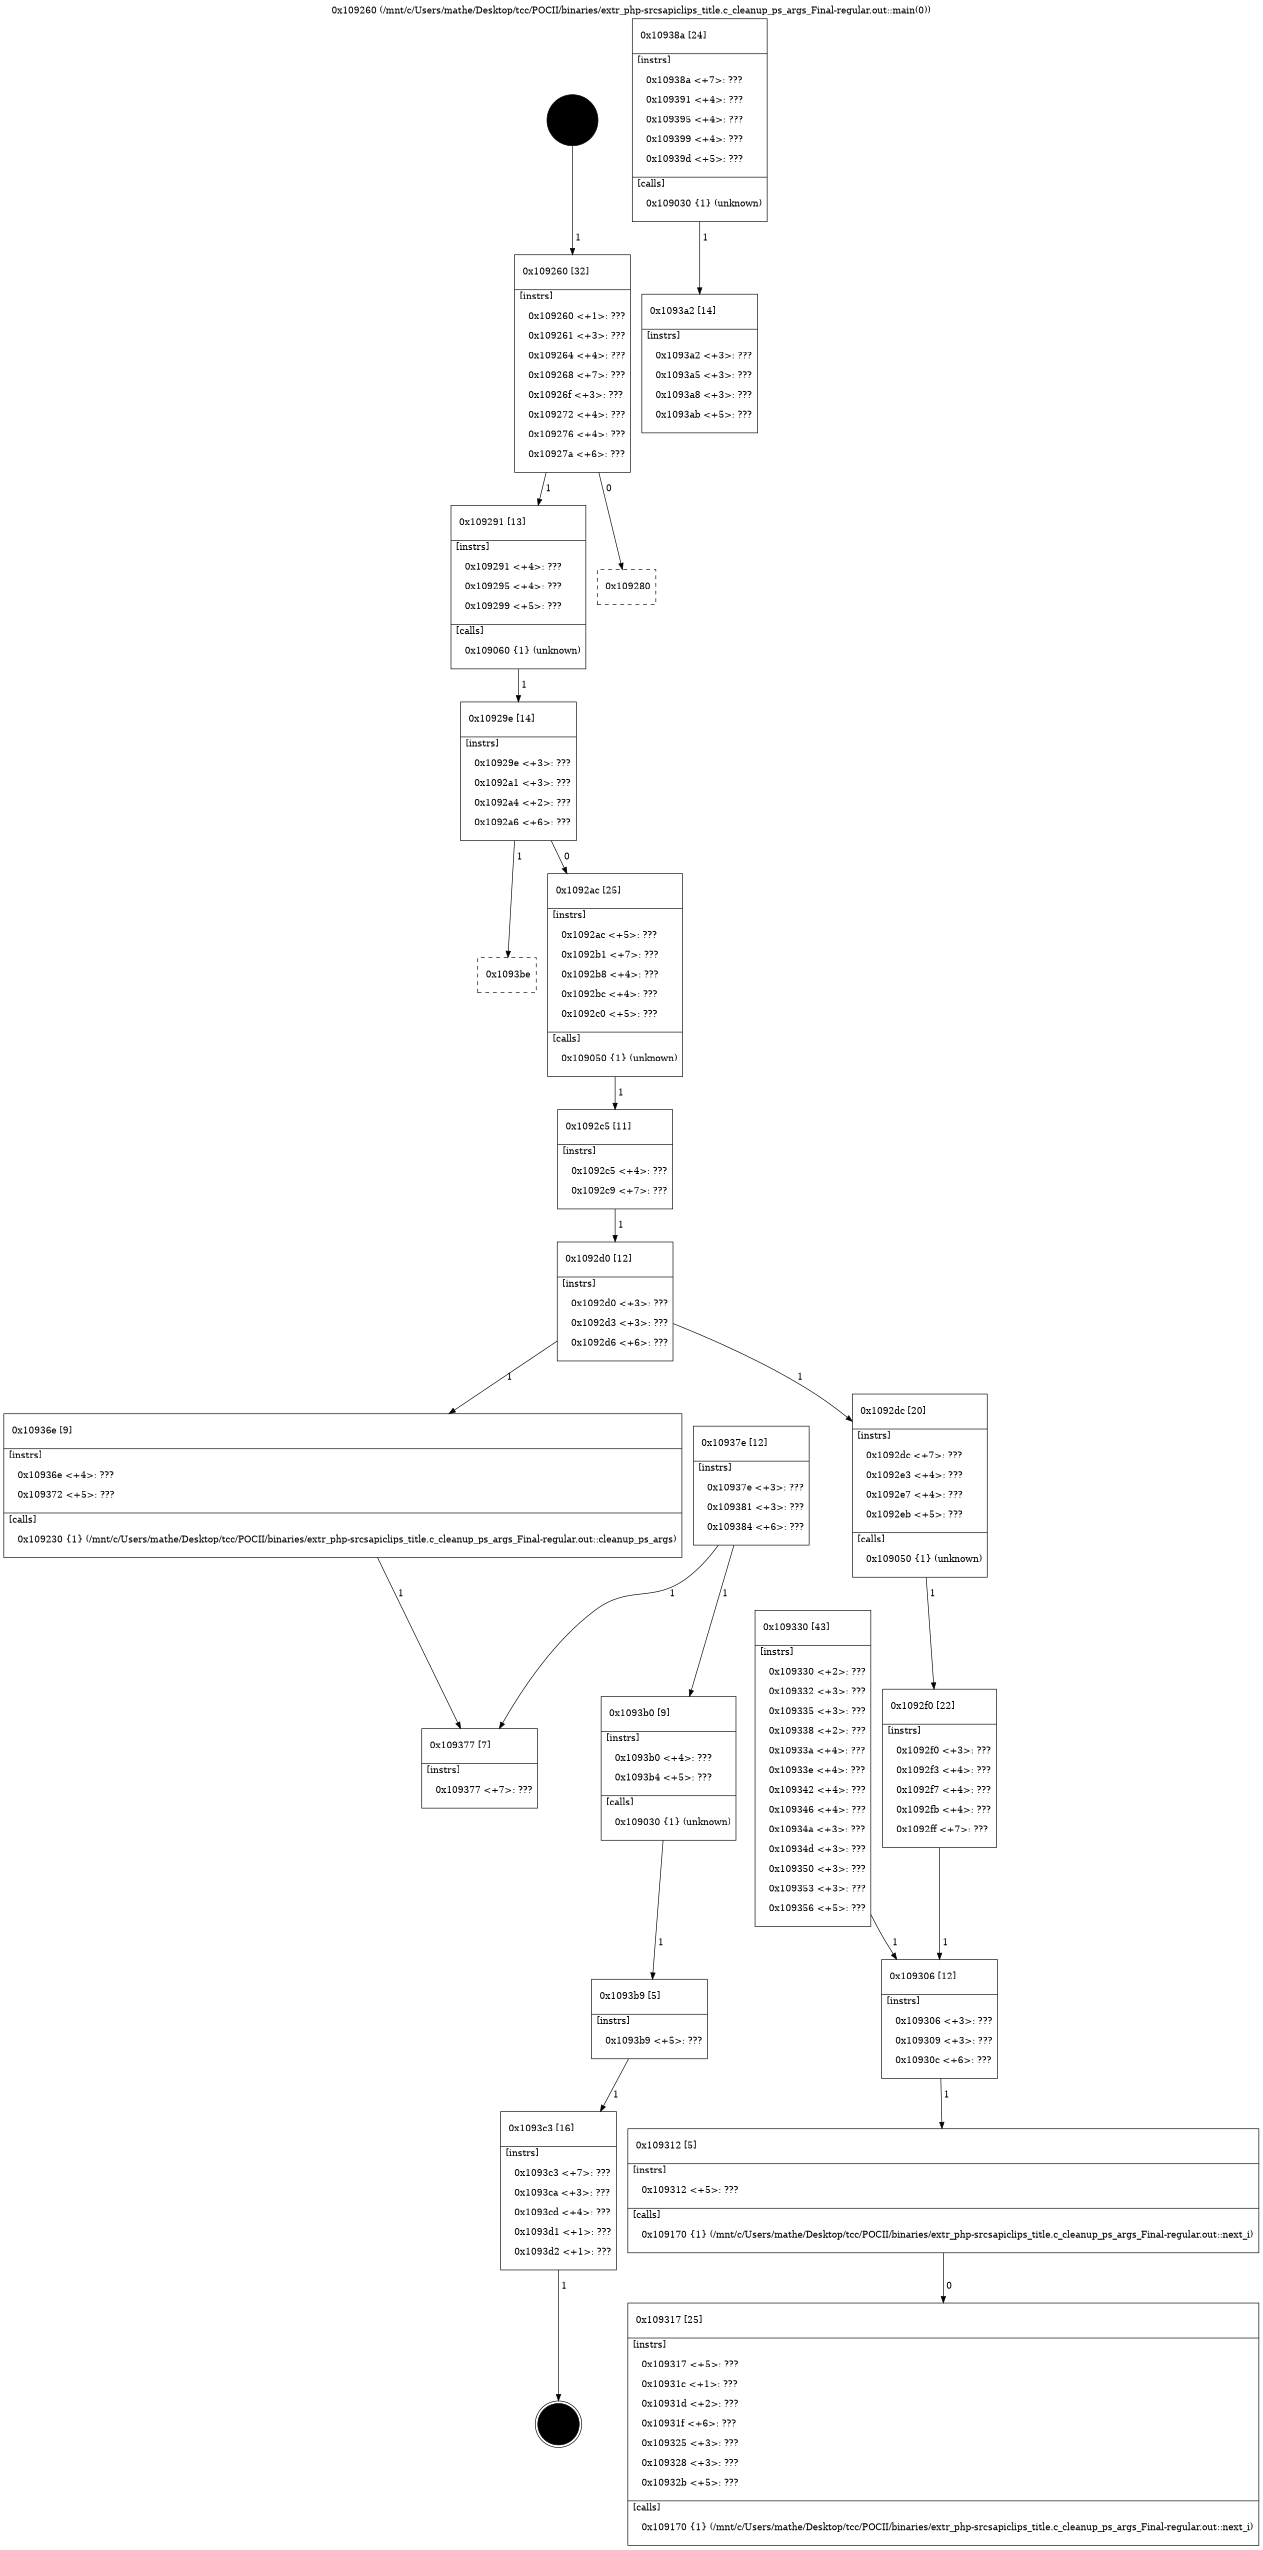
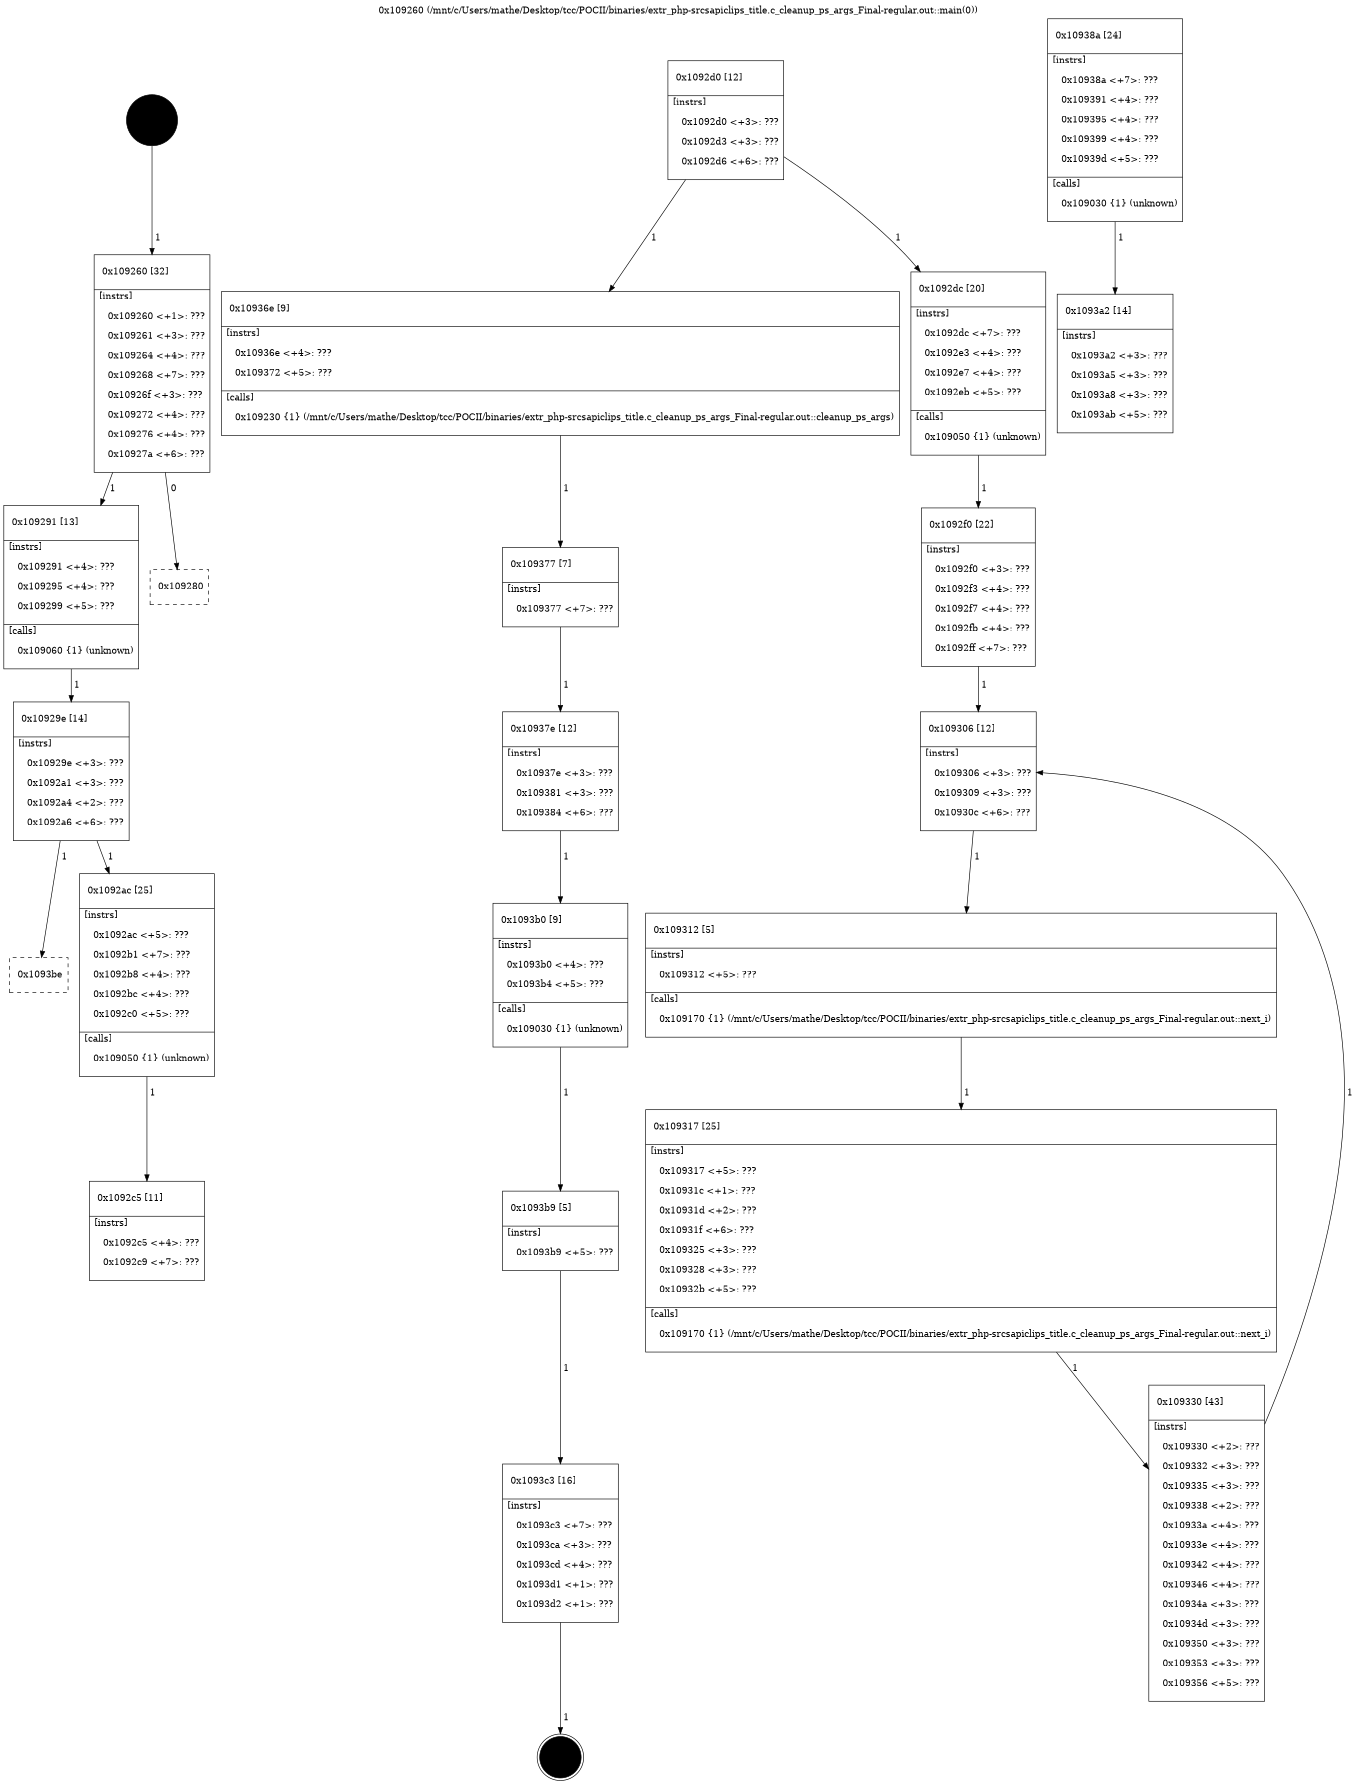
(566, 857) -> (109, 857)
(615, 1222) -> none
none -> (1101, 1408)
(594, 1611) -> (560, 666)
(948, 2287) -> (966, 1093)
